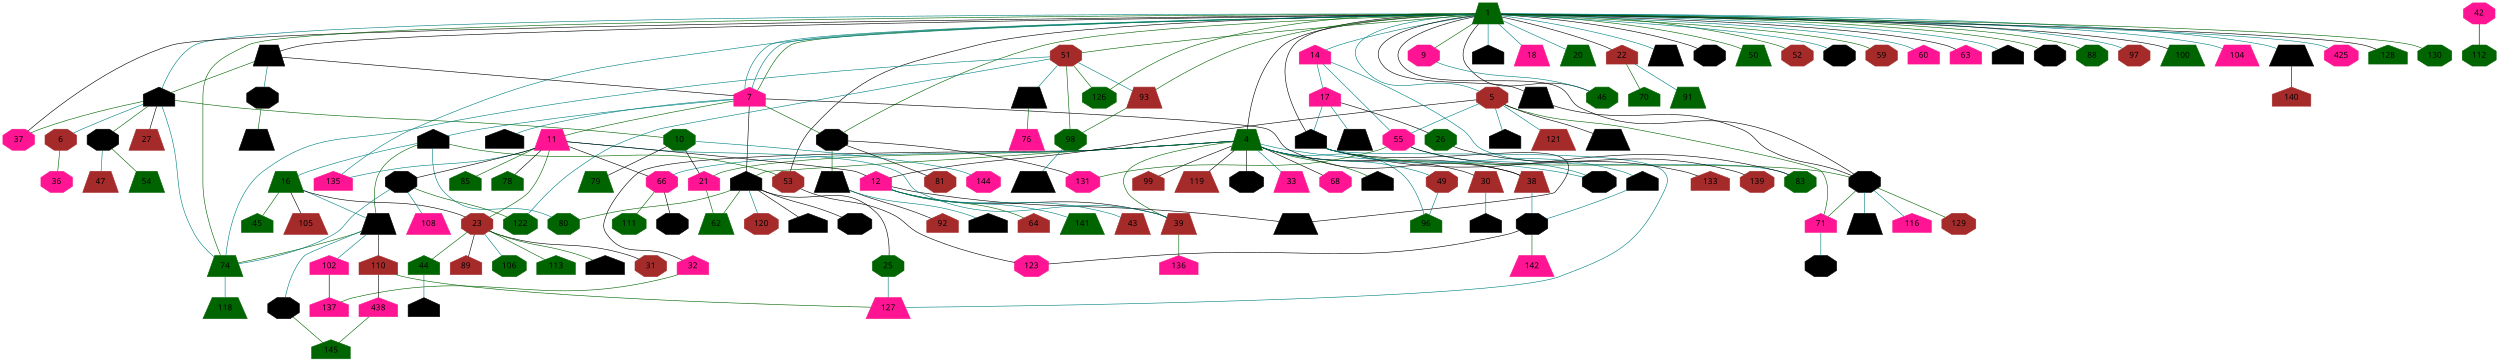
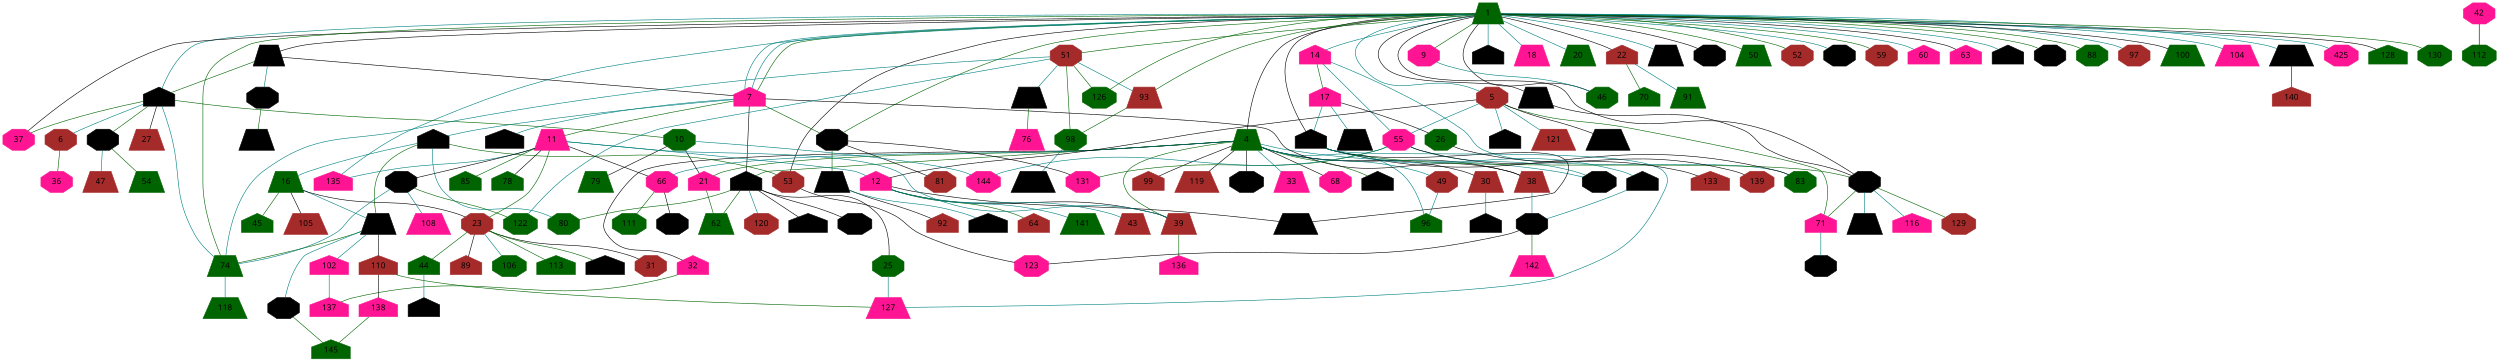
(1320, 76) -> (1320, 76)
(717, 156) -> (717, 156)
none -> (1182, 161)
(329, 286) -> (329, 286)
(378, 308) -> (378, 308)
